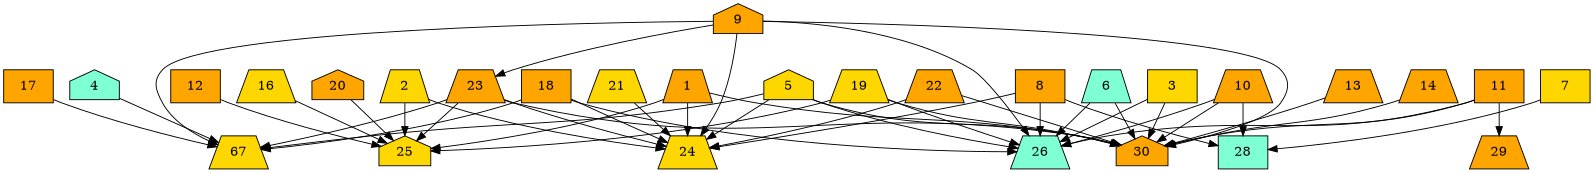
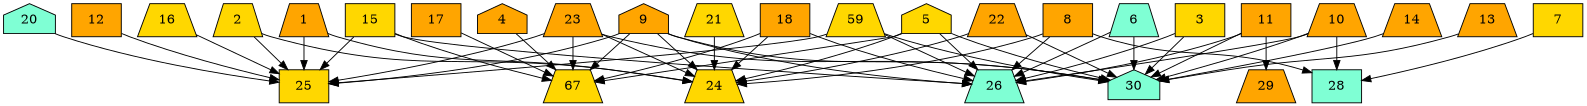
none -> (370, 20)
(608, 45) -> (480, 66)
(95, 86) -> (502, 20)
(338, 86) -> (29, 20)
(859, 86) -> (856, 20)
(829, 113) -> none
(405, 152) -> (304, 86)
(1142, 152) -> (1134, 86)
